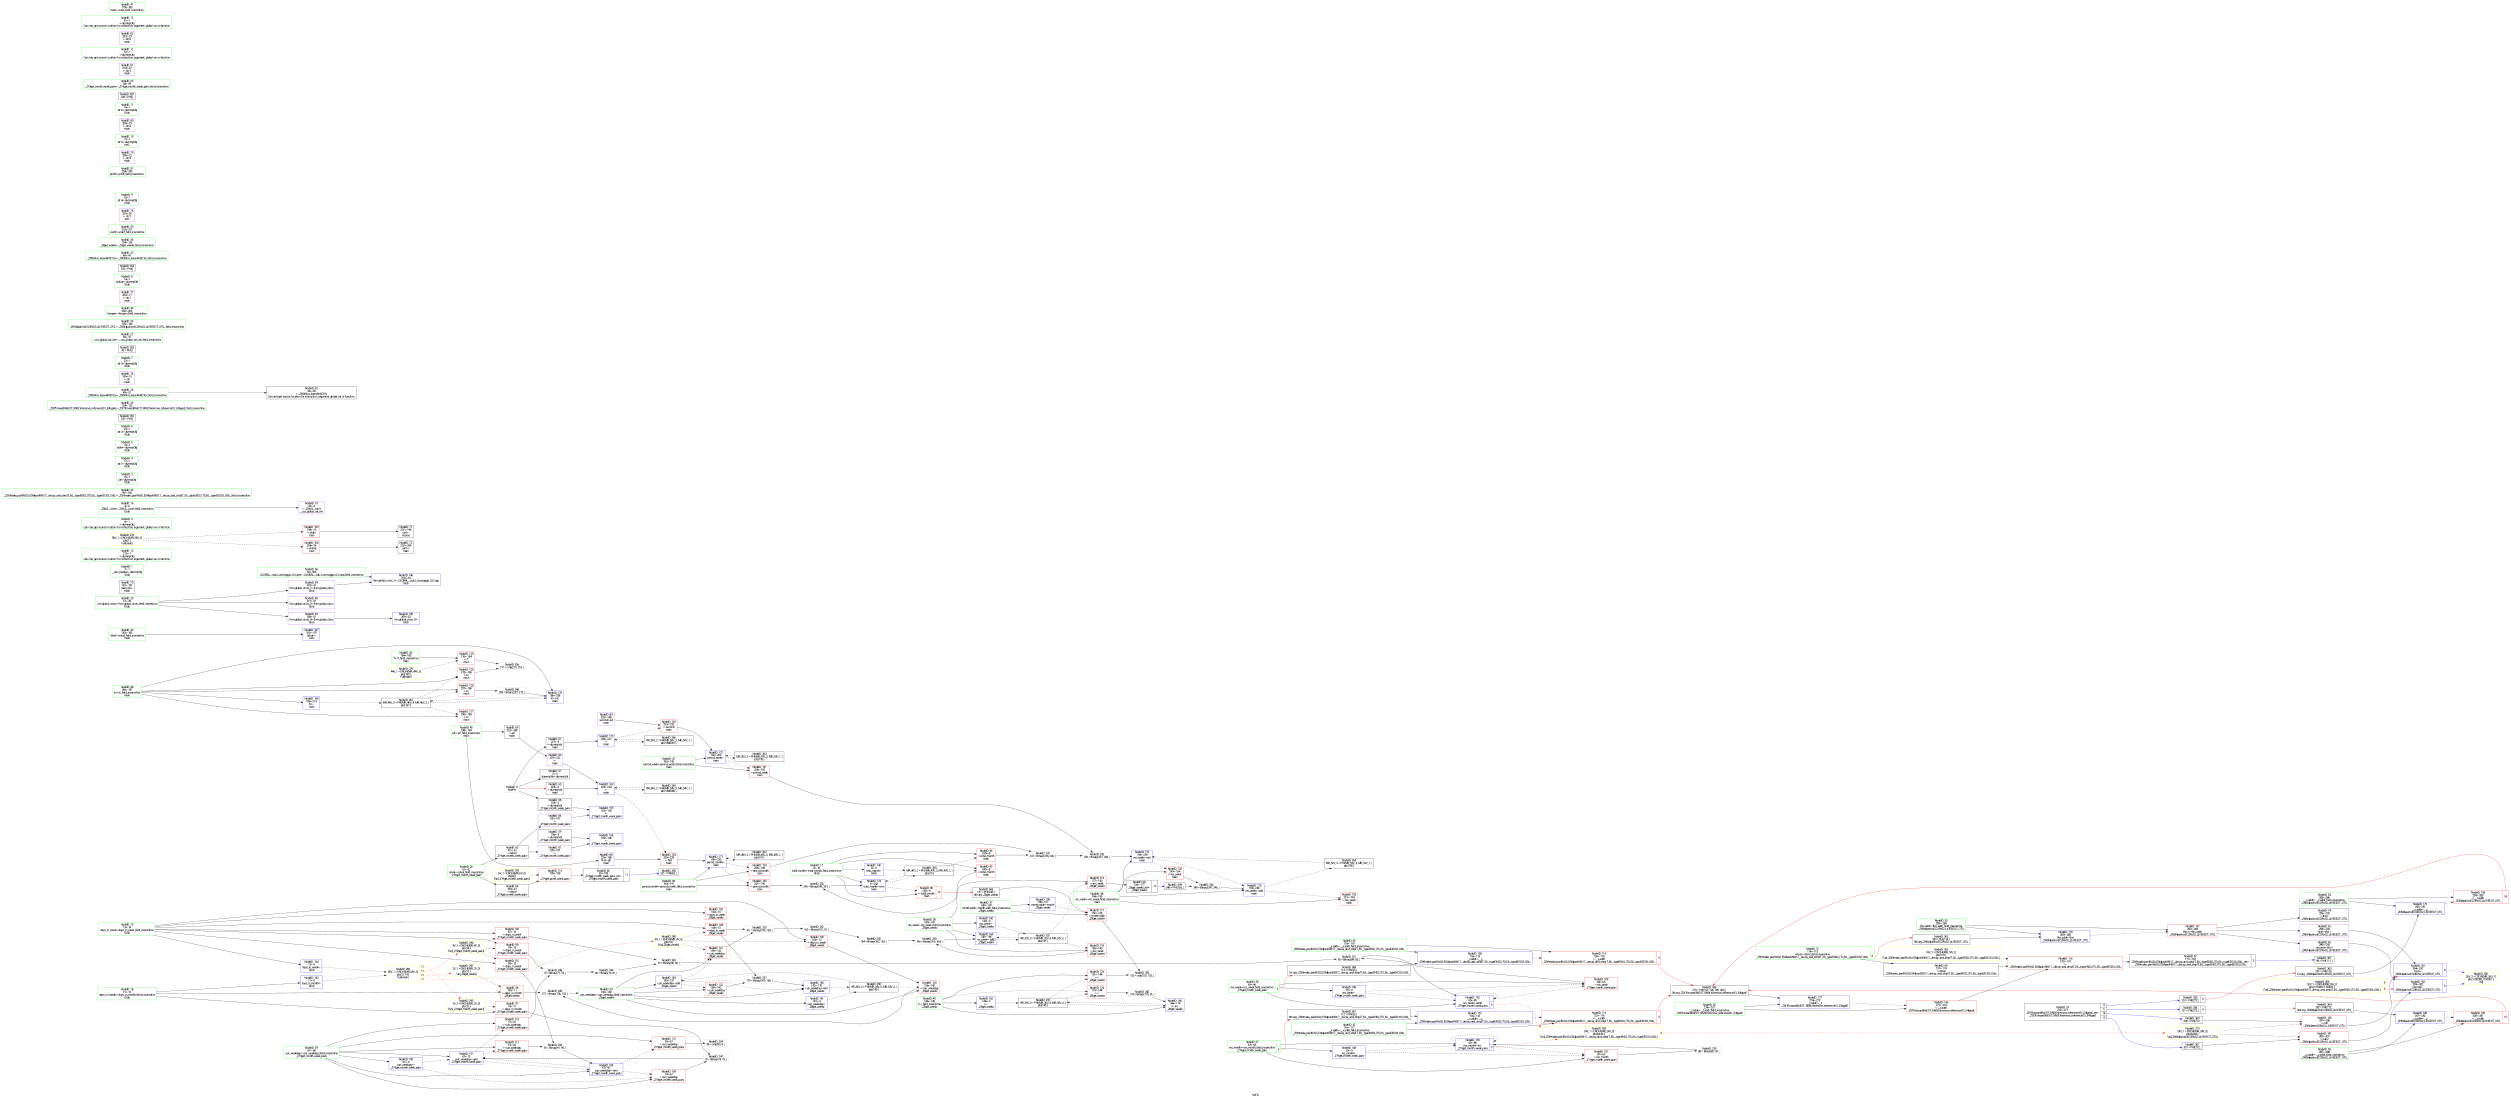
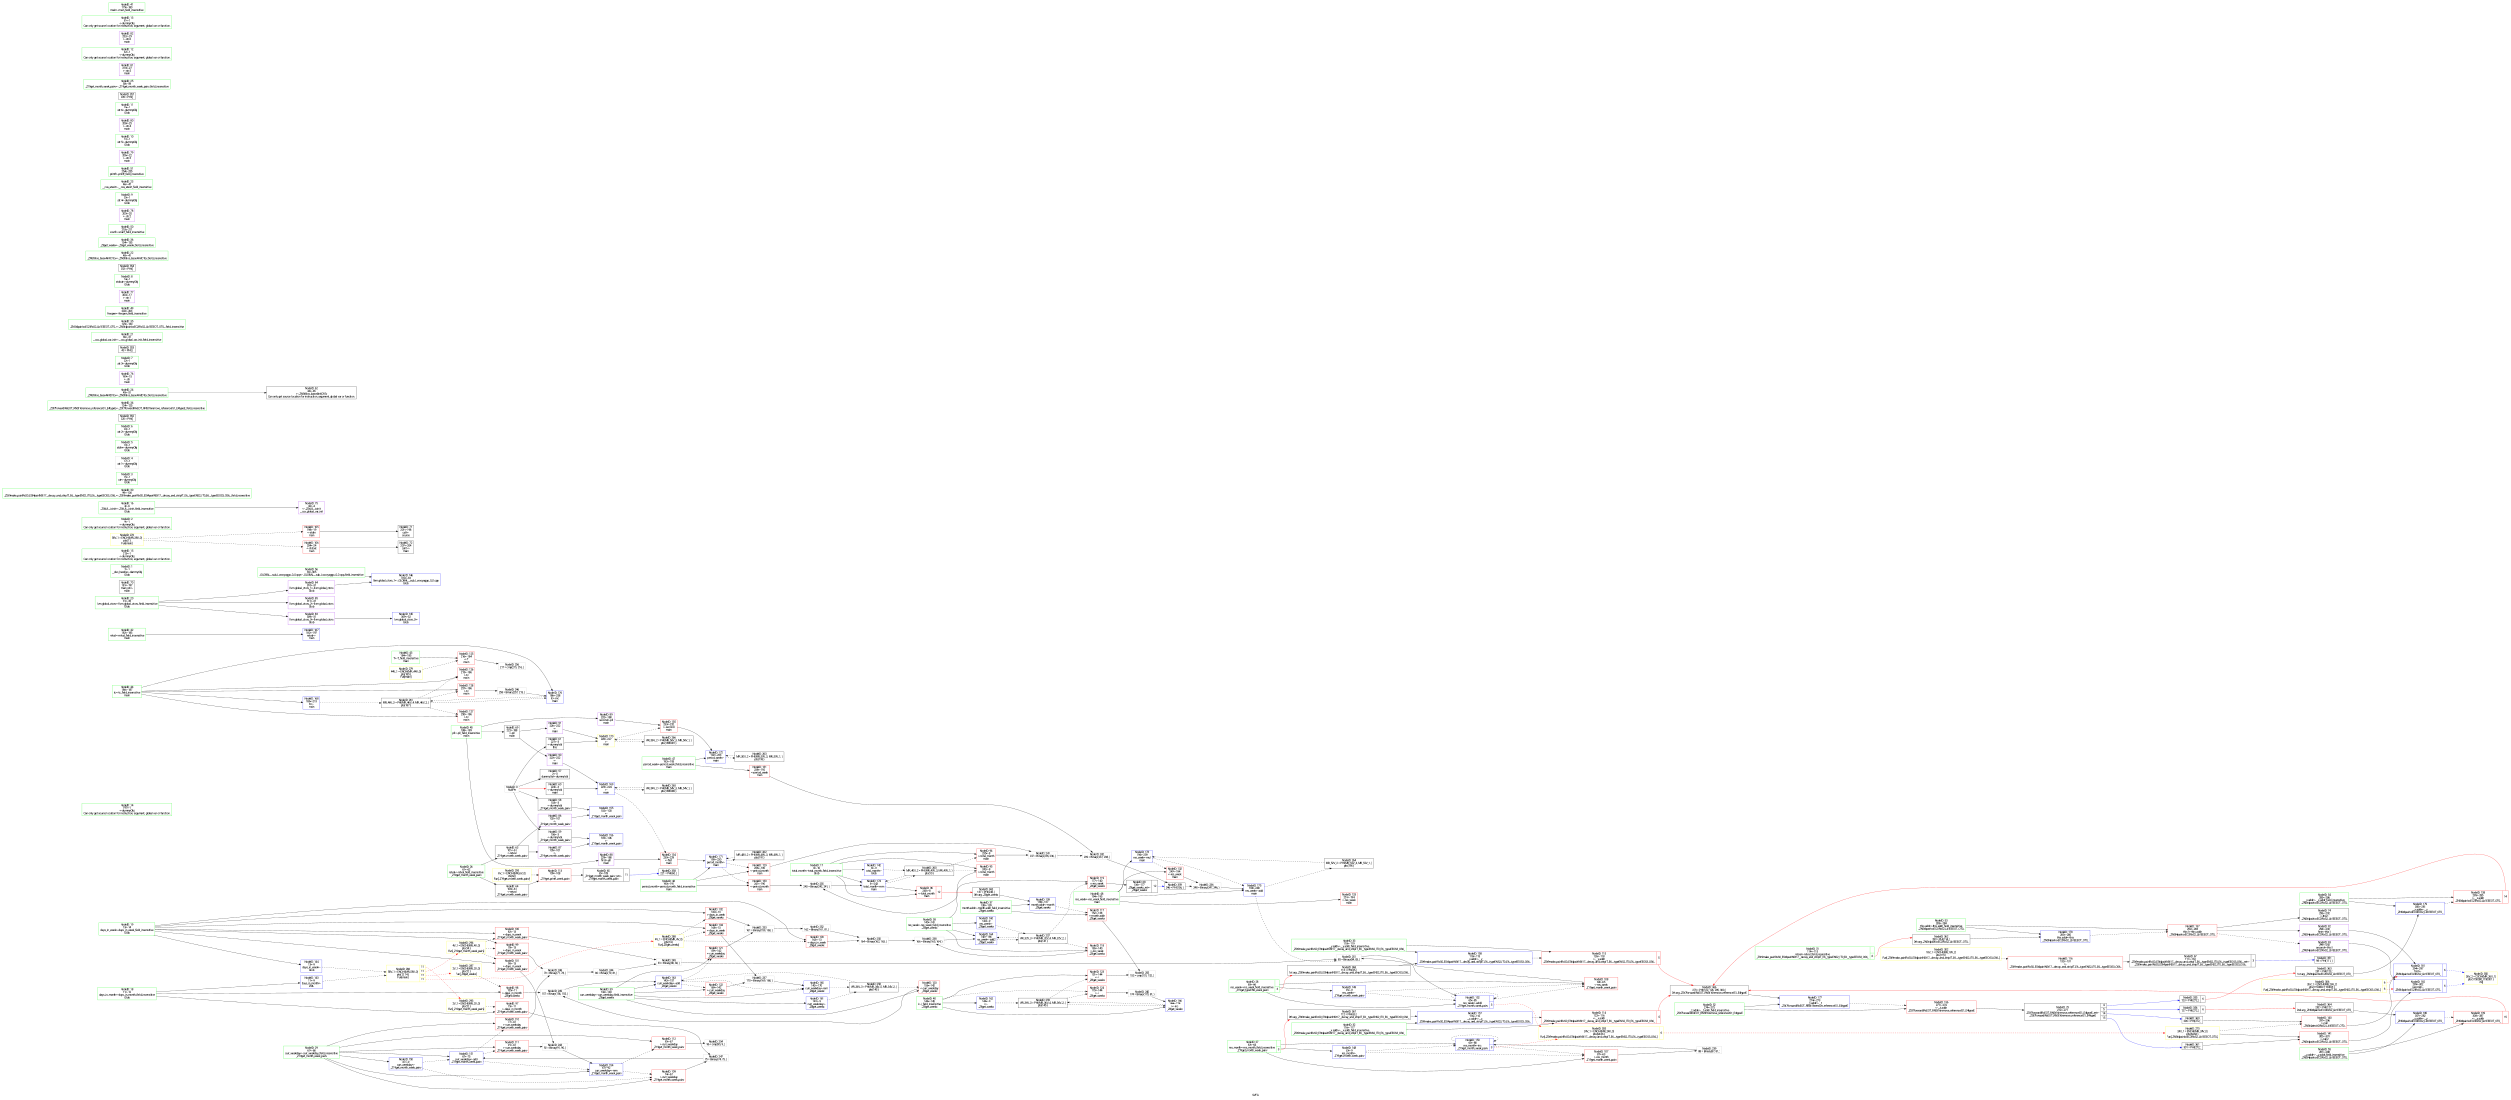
(127, 145) -> (127, 145)
none -> (127, 185)
(127, 219) -> (127, 219)
(127, 463) -> (127, 463)
(486, 671) -> none
none -> (538, 719)
none -> (555, 728)
(606, 741) -> (606, 741)
(555, 748) -> (555, 748)
(737, 764) -> none
none -> (127, 810)
none -> (524, 812)
(1121, 856) -> (1137, 870)
(900, 889) -> (900, 889)
(1047, 889) -> (1014, 898)
(1302, 894) -> (1280, 948)
(735, 929) -> (737, 921)
(2257, 939) -> (2257, 939)
(694, 947) -> (691, 928)
(868, 962) -> (842, 941)
(1941, 970) -> none
(2002, 985) -> (1999, 1009)
(311, 986) -> (311, 986)
(1252, 990) -> (1252, 990)
(573, 993) -> (609, 983)
(2249, 1009) -> (2249, 1009)
(2259, 1035) -> (2259, 1035)
(537, 1063) -> none
